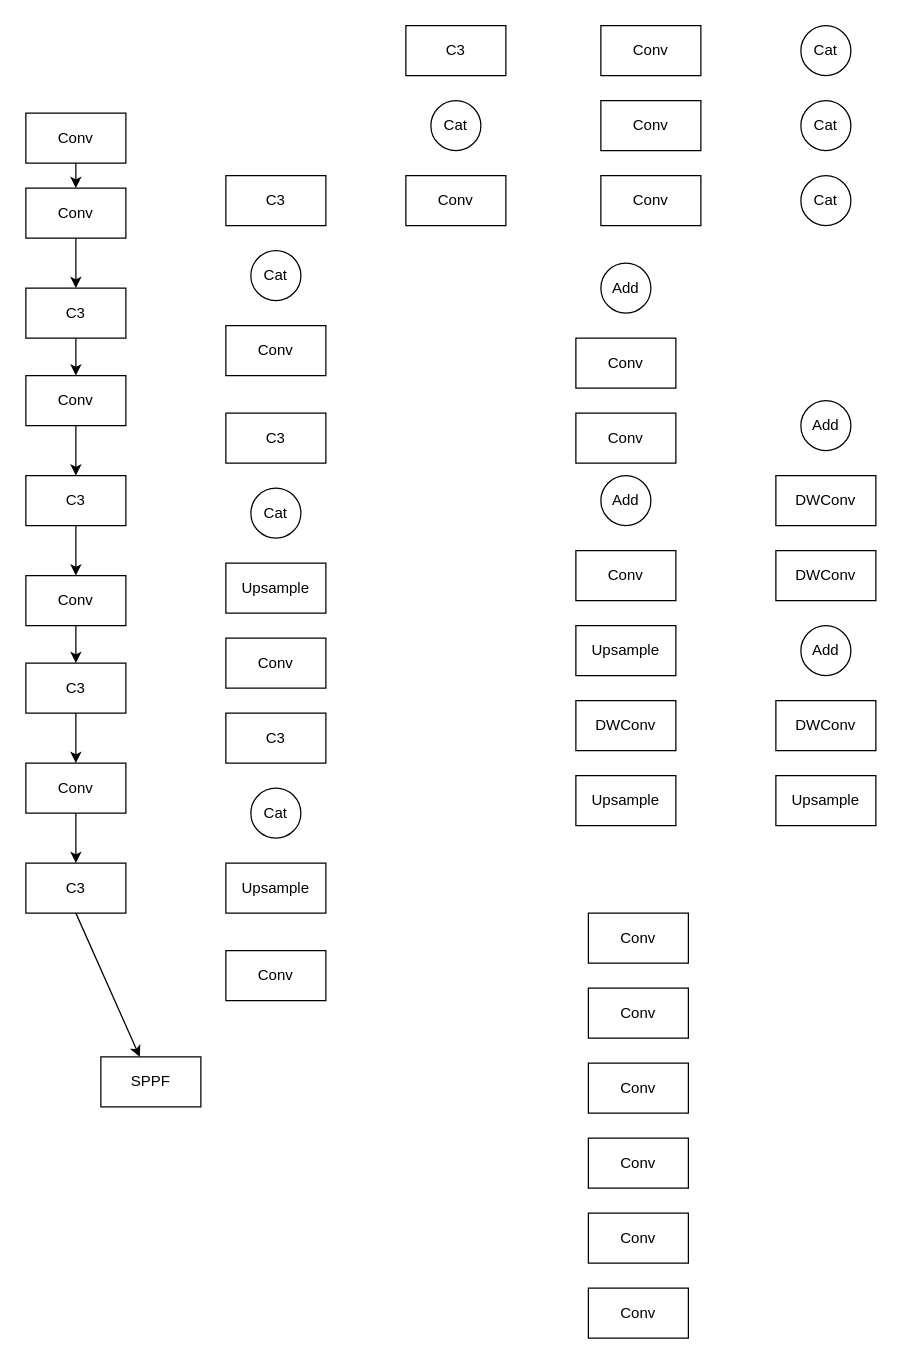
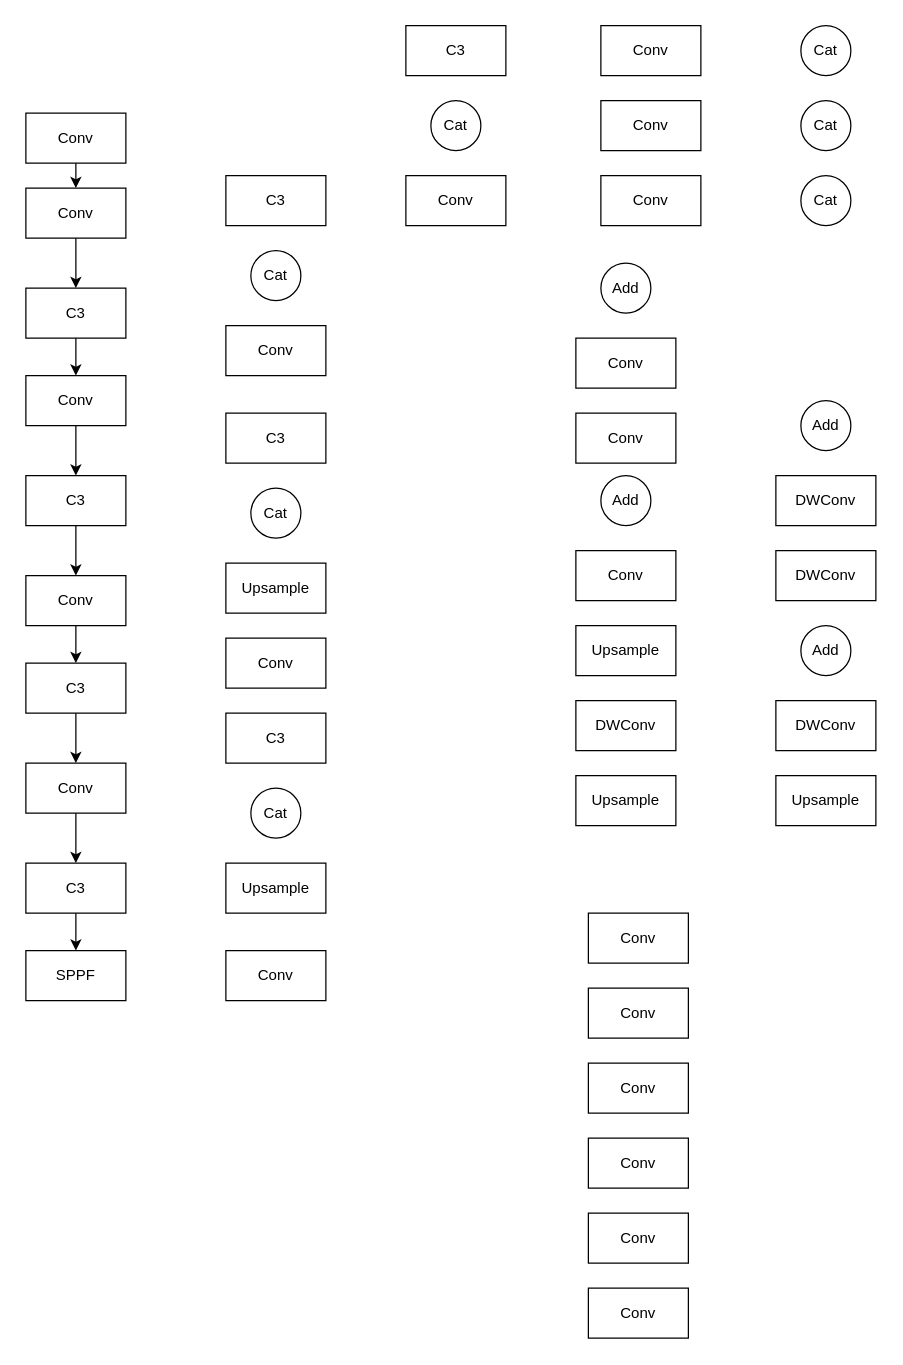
(151, 1082) -> (76, 976)
